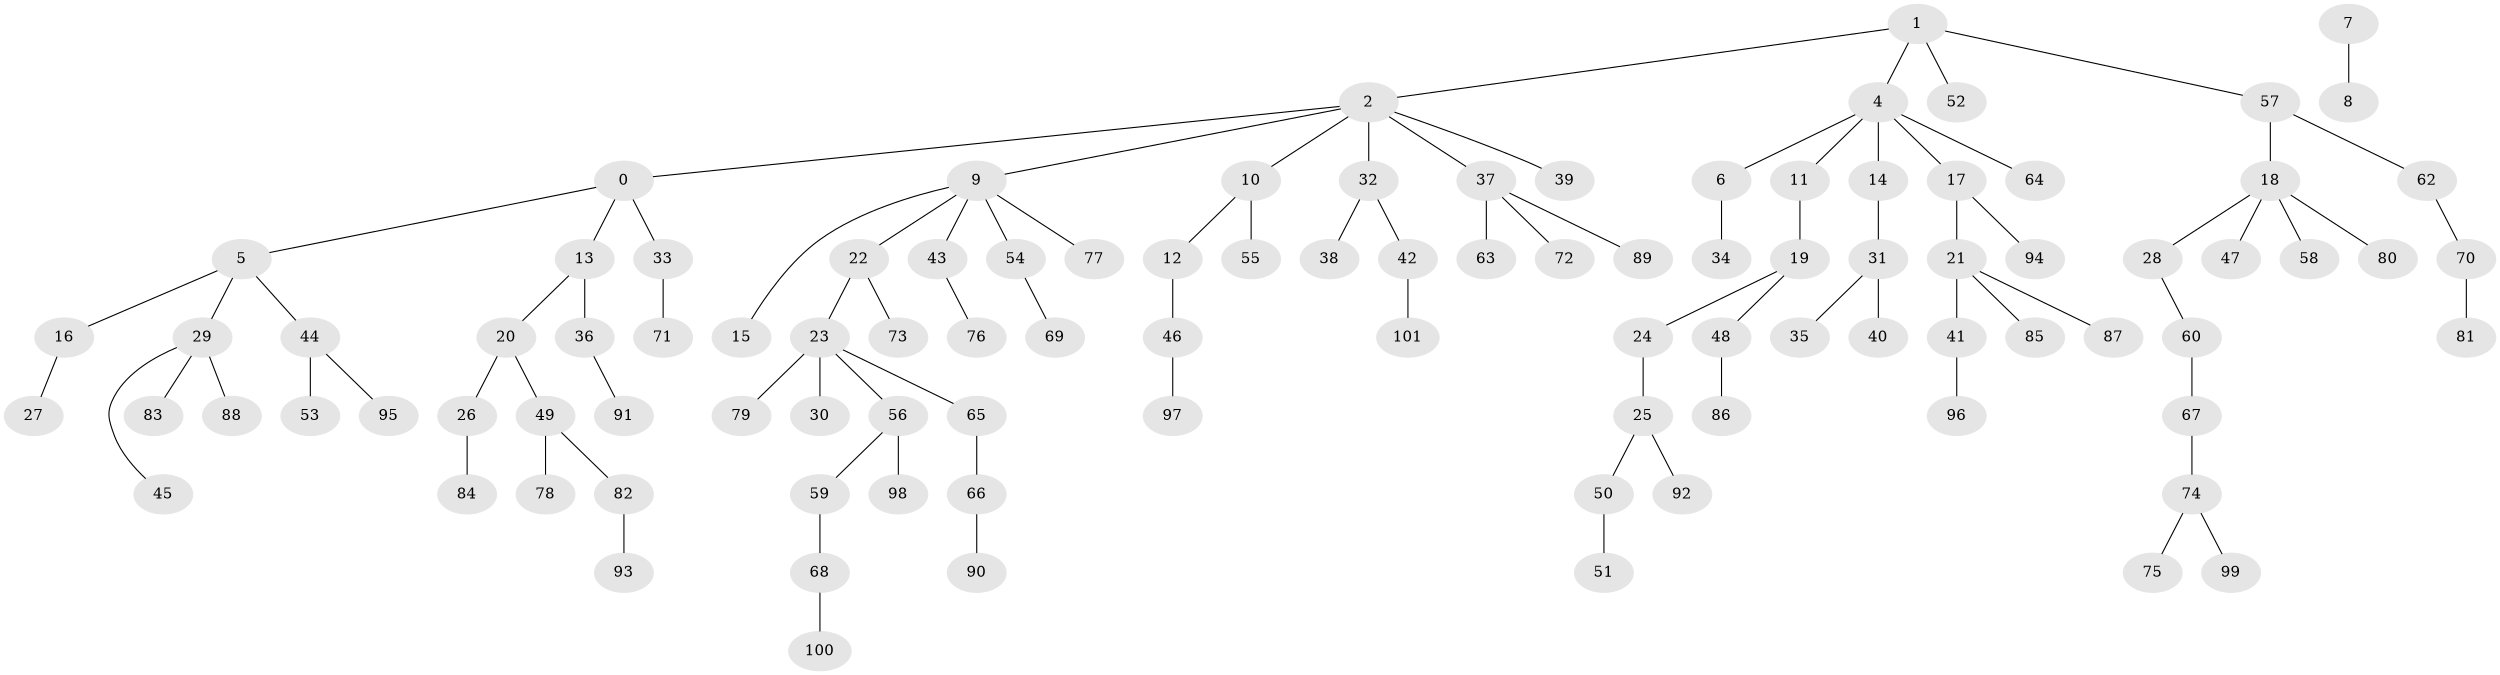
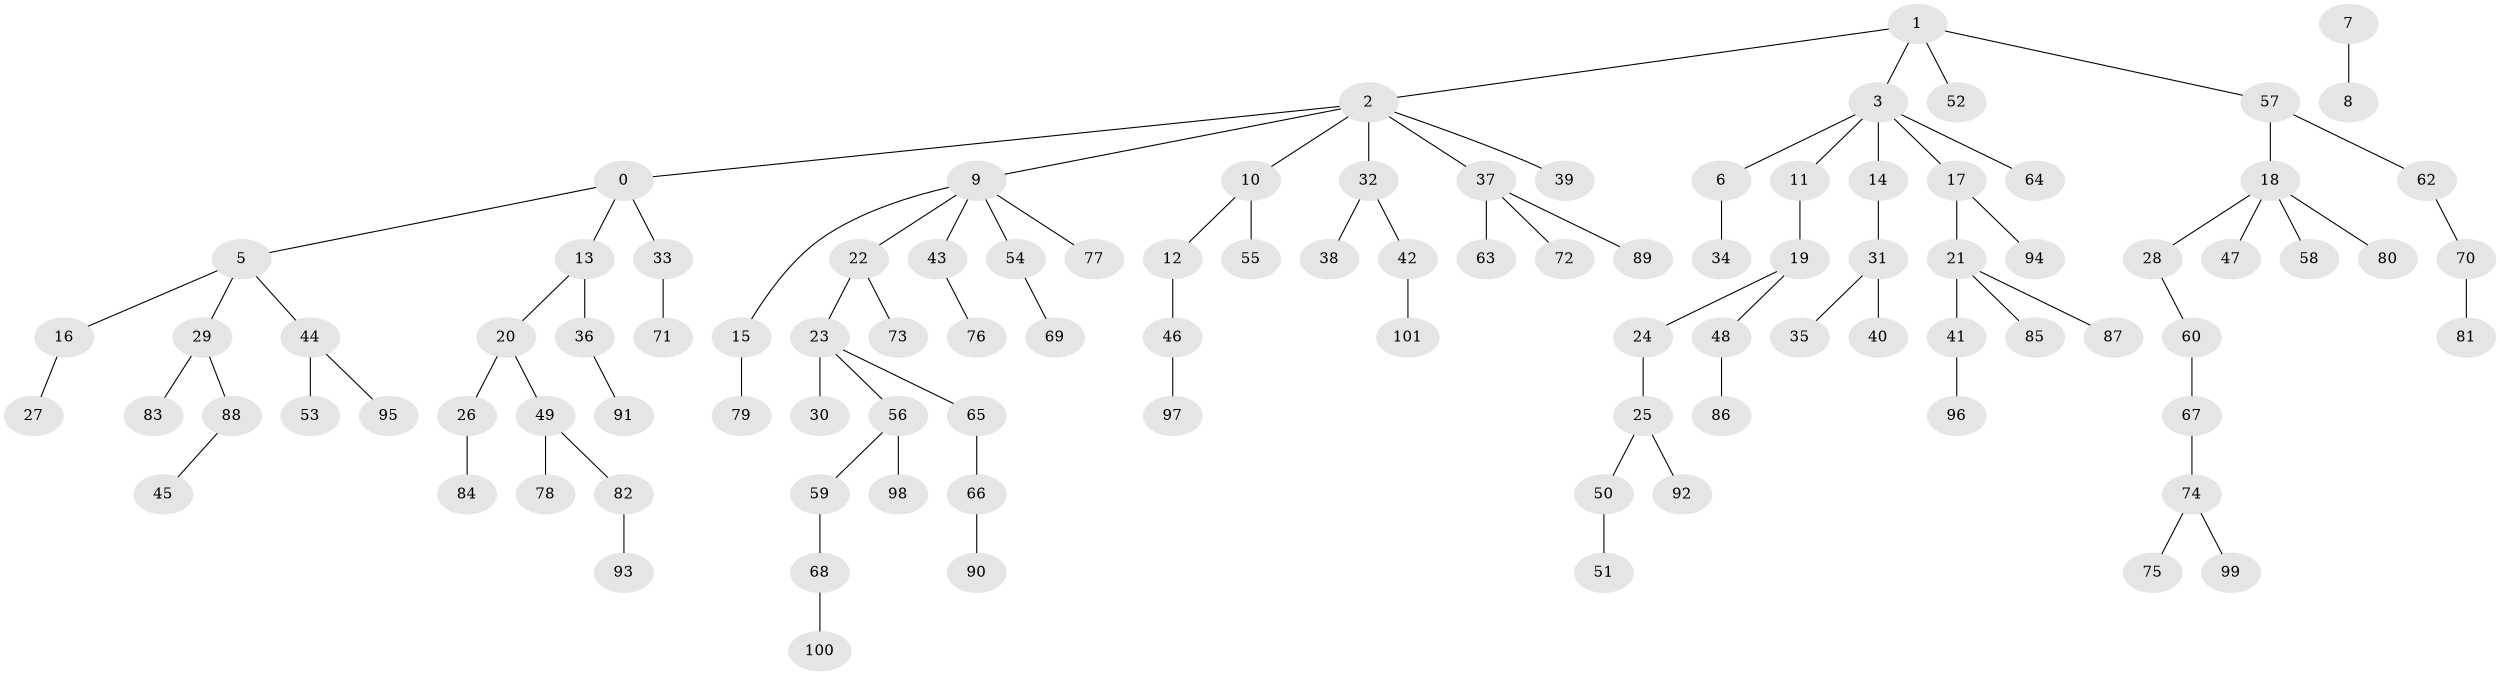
(1878, 102) -> (1878, 102)
(781, 377) -> (742, 377)
(111, 403) -> (198, 455)
